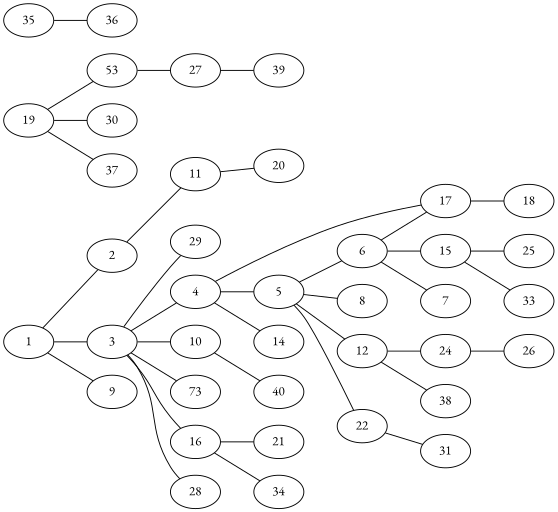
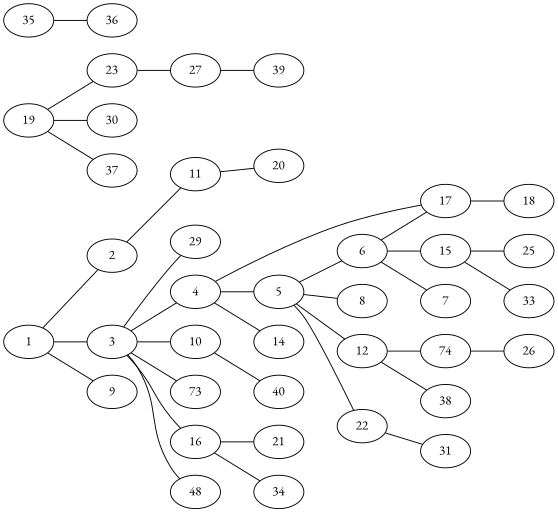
(112, 70) -> (112, 70)
(446, 351) -> (446, 351)
(195, 492) -> (195, 492)
